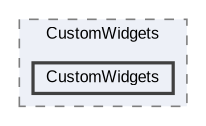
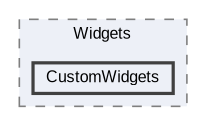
(103, 35) -> (103, 35)
